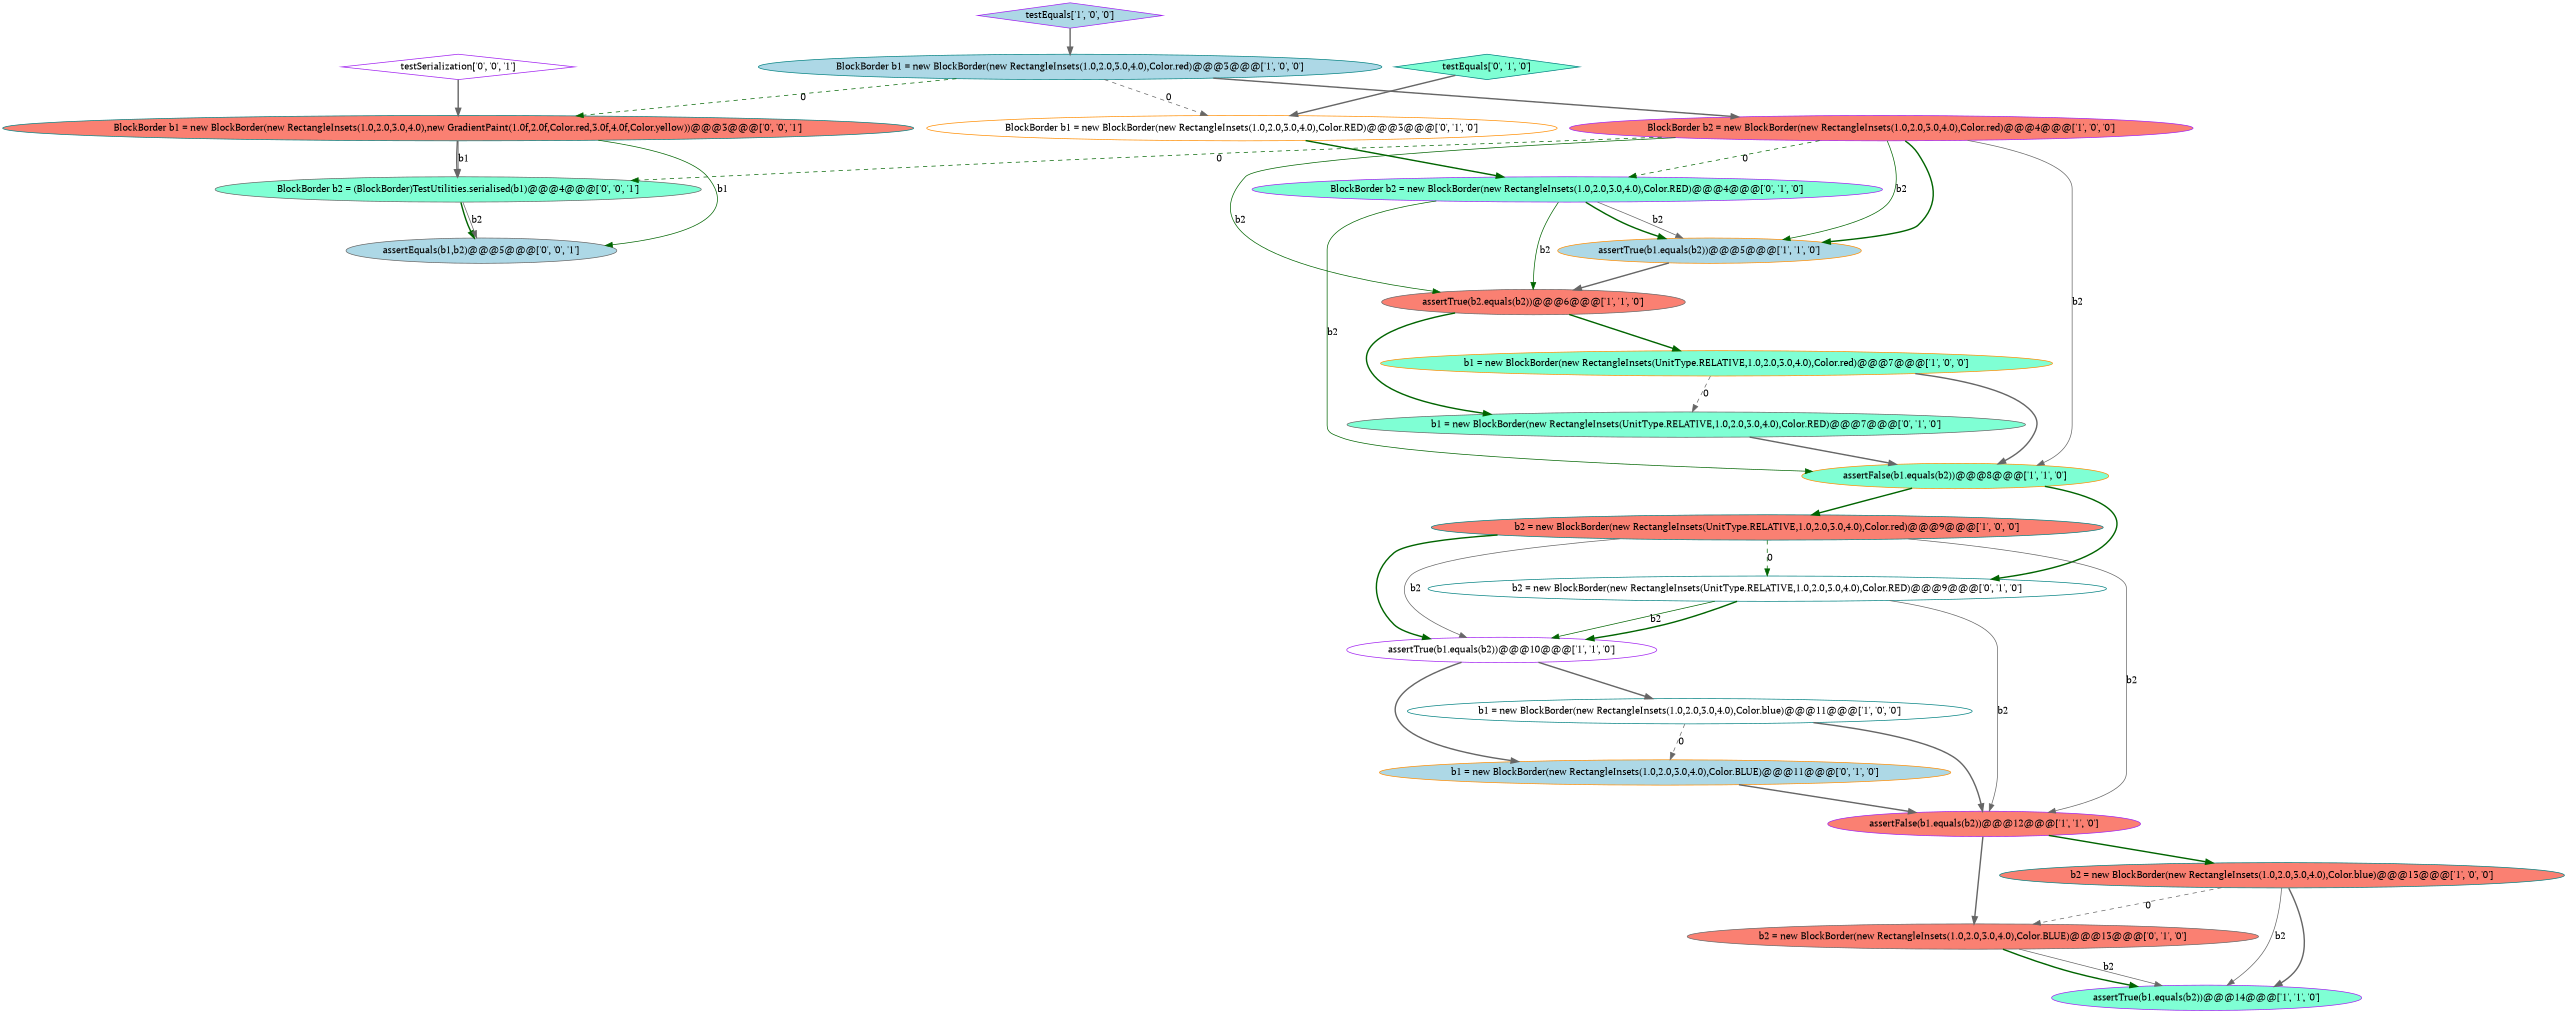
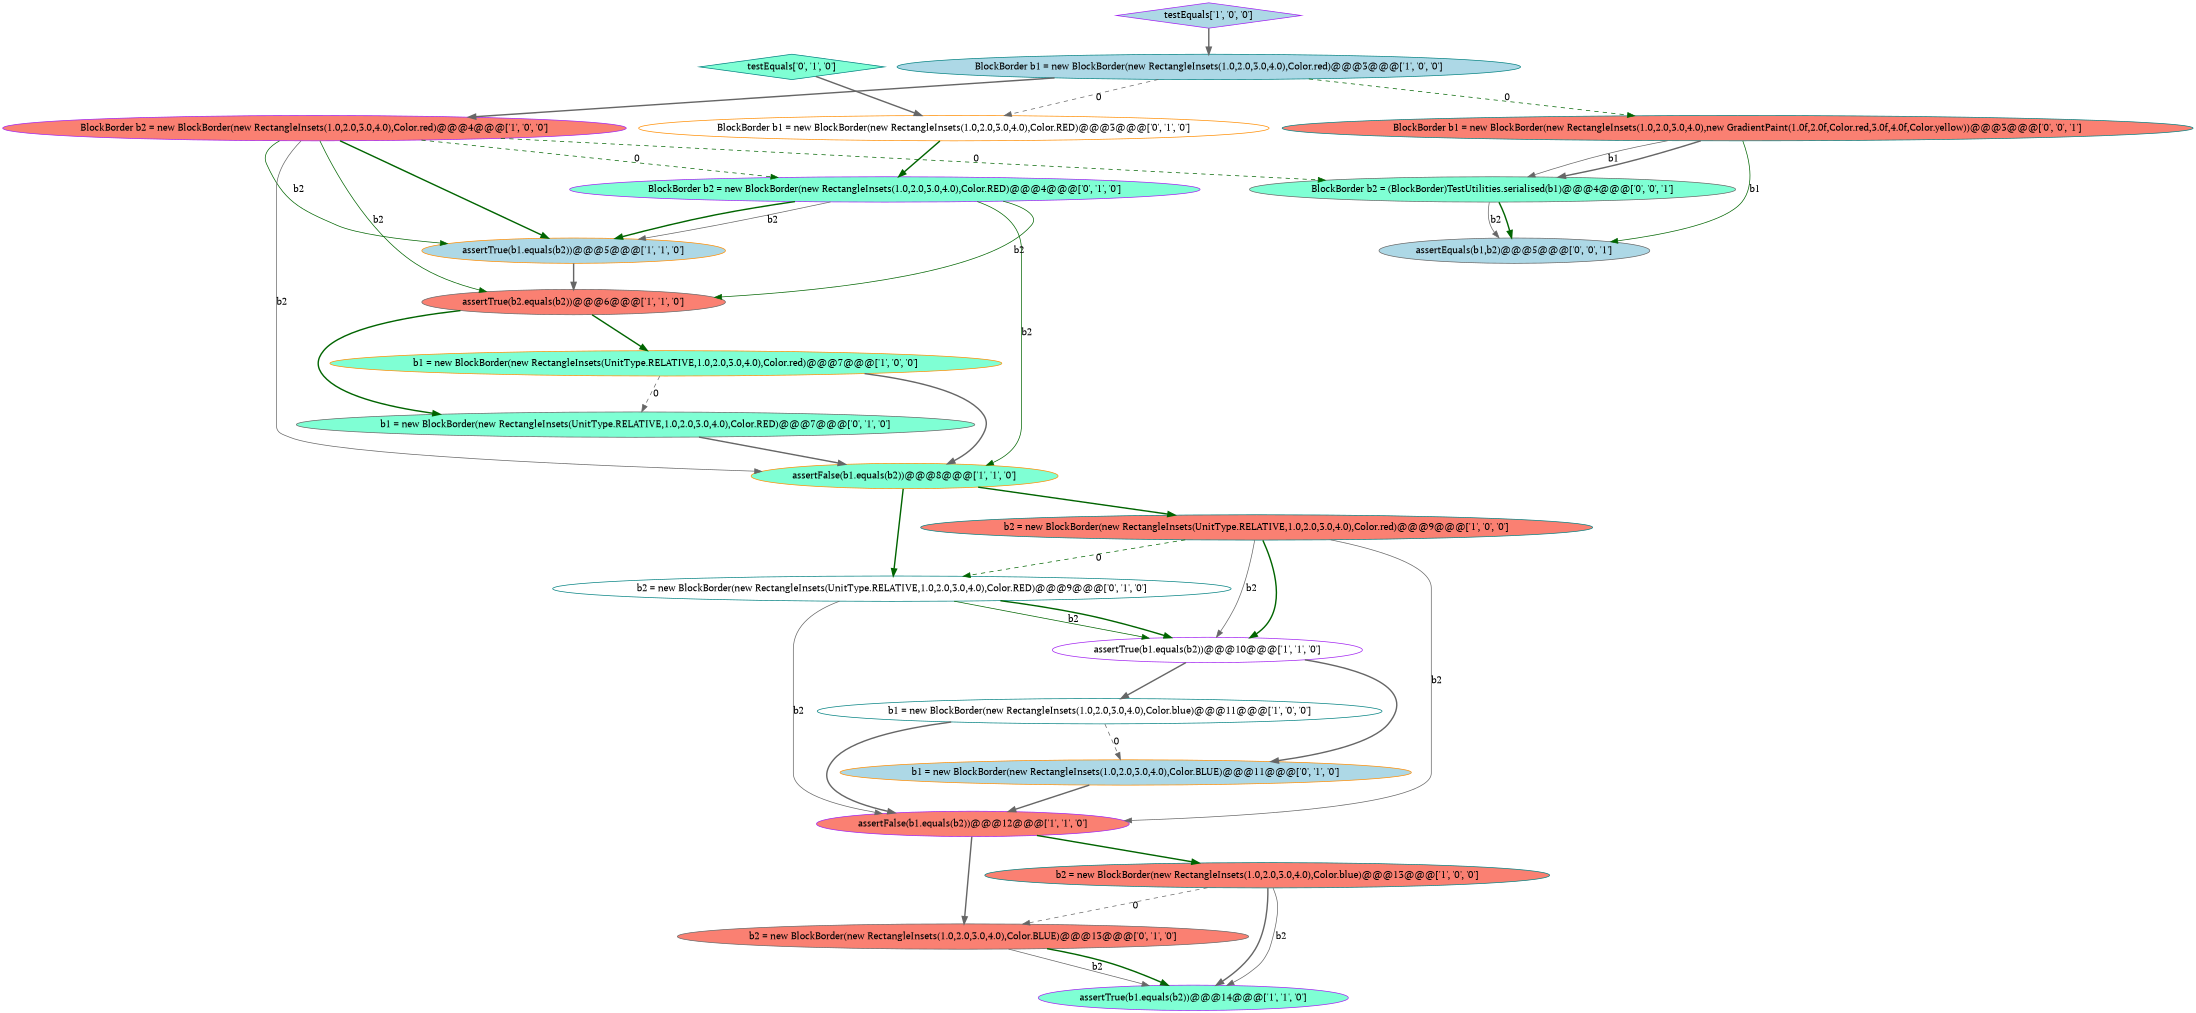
(458, 67) -> none
